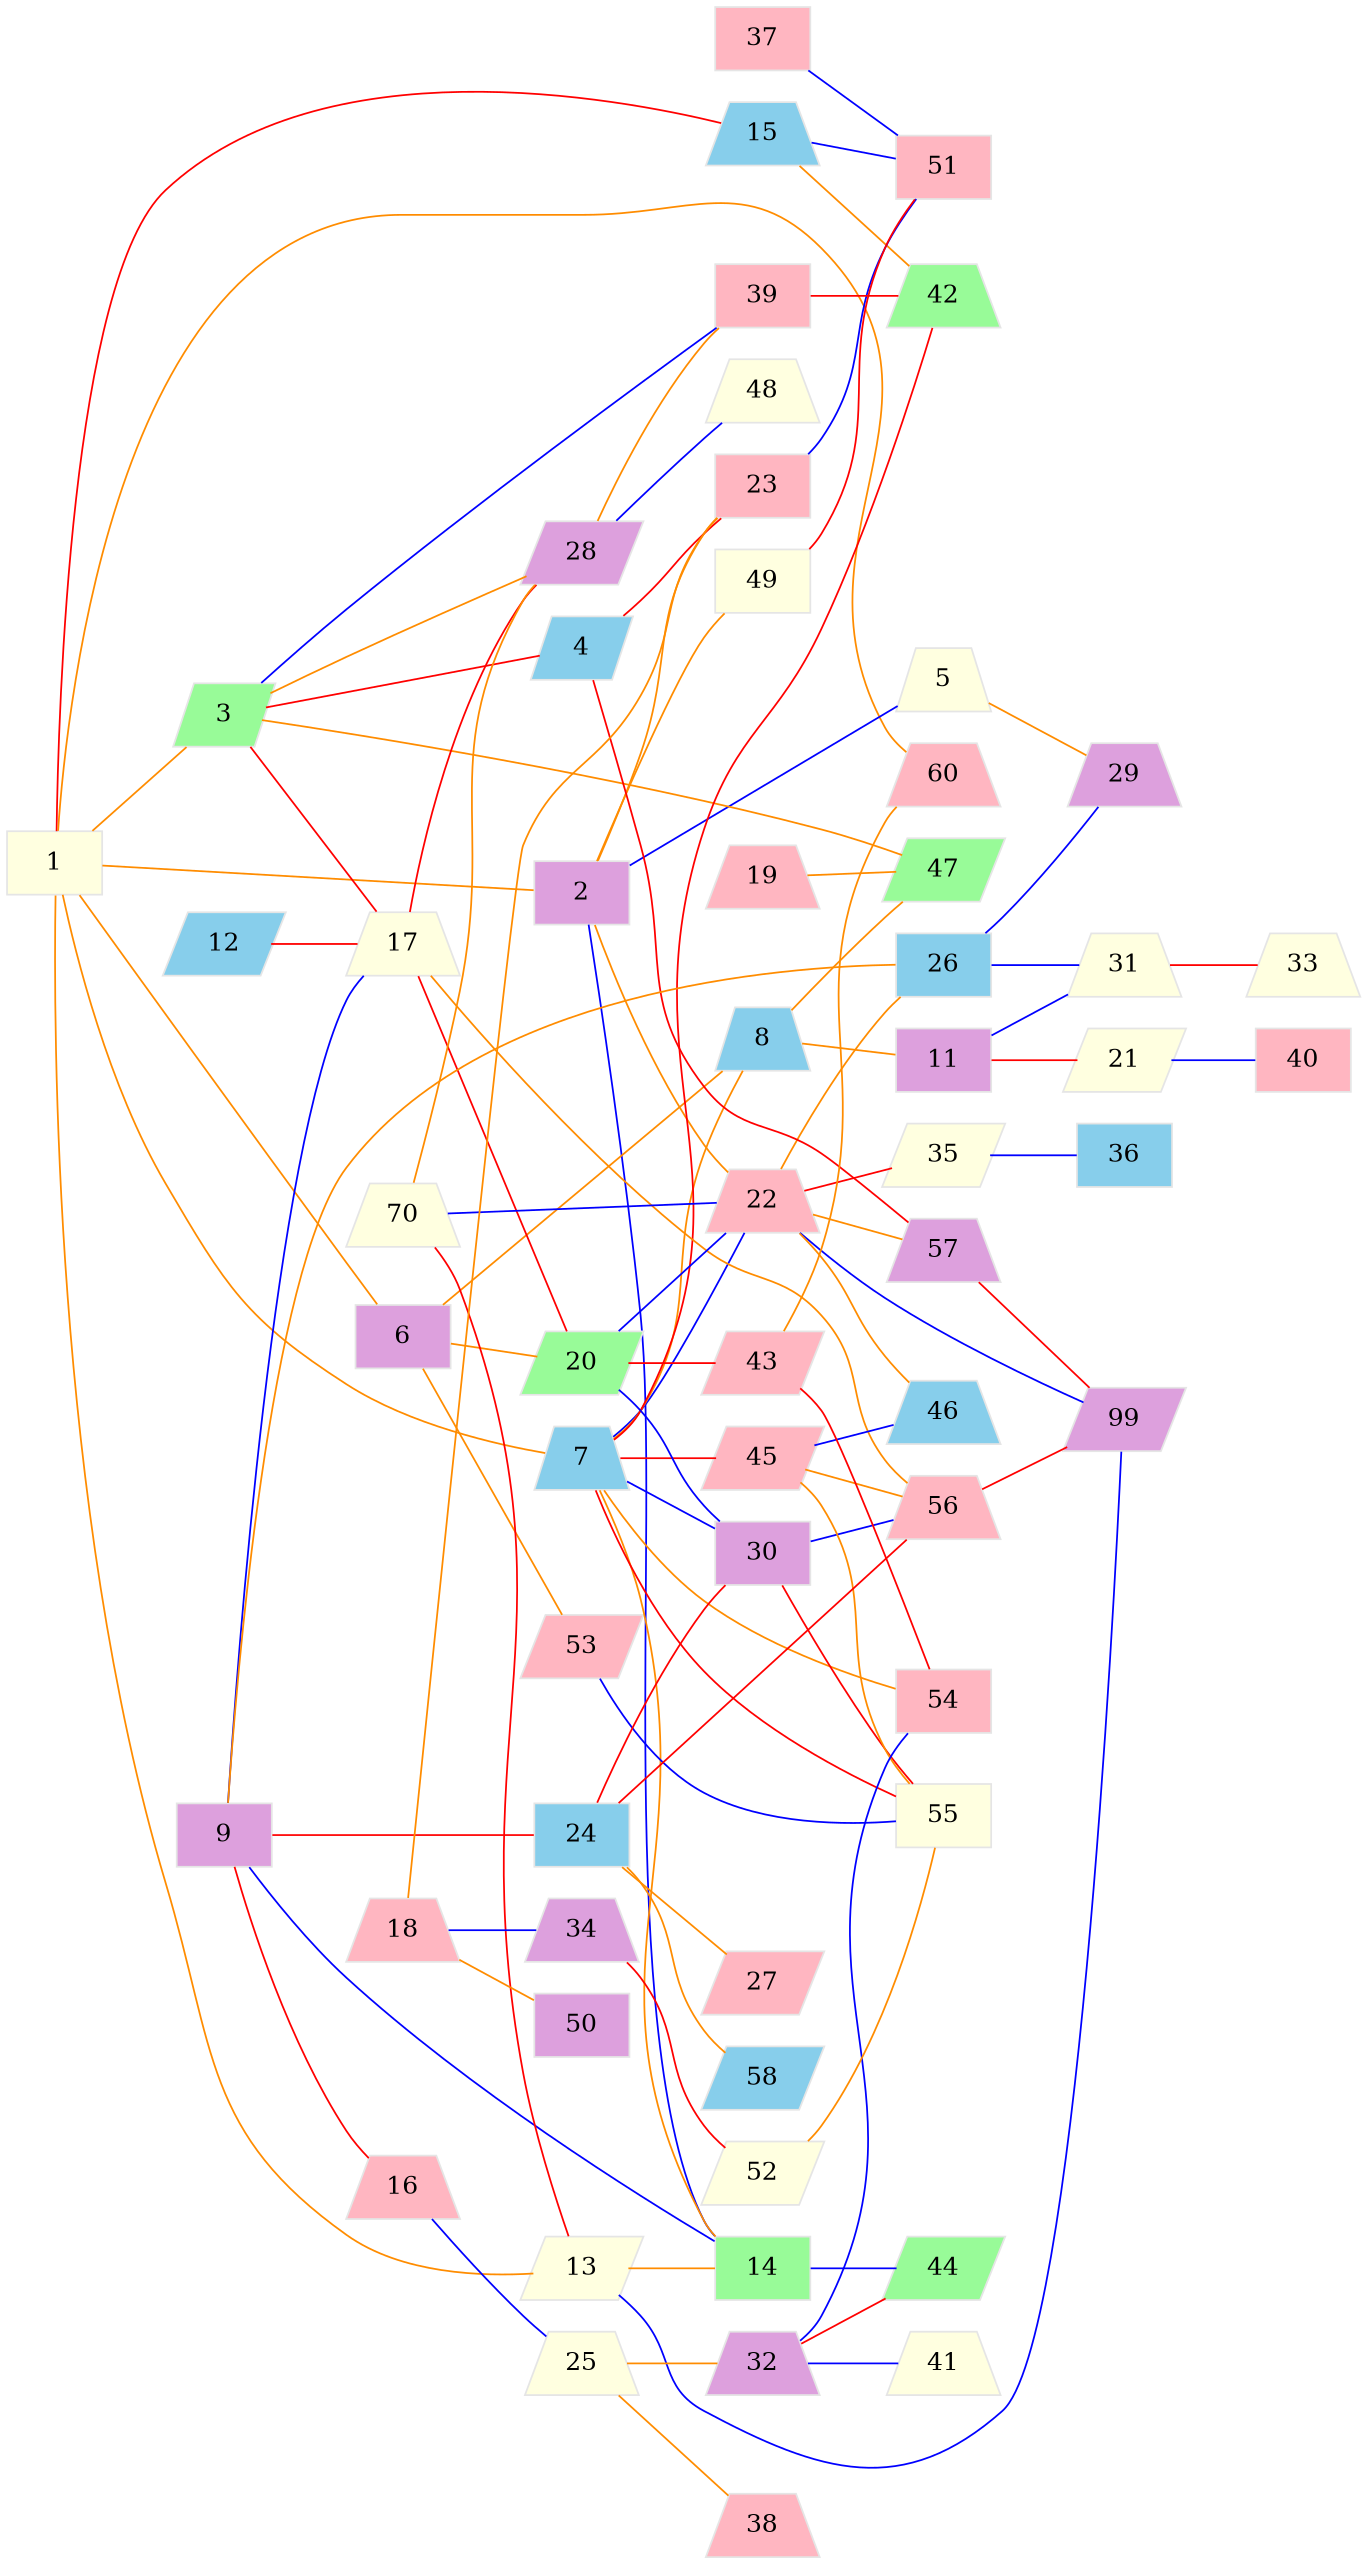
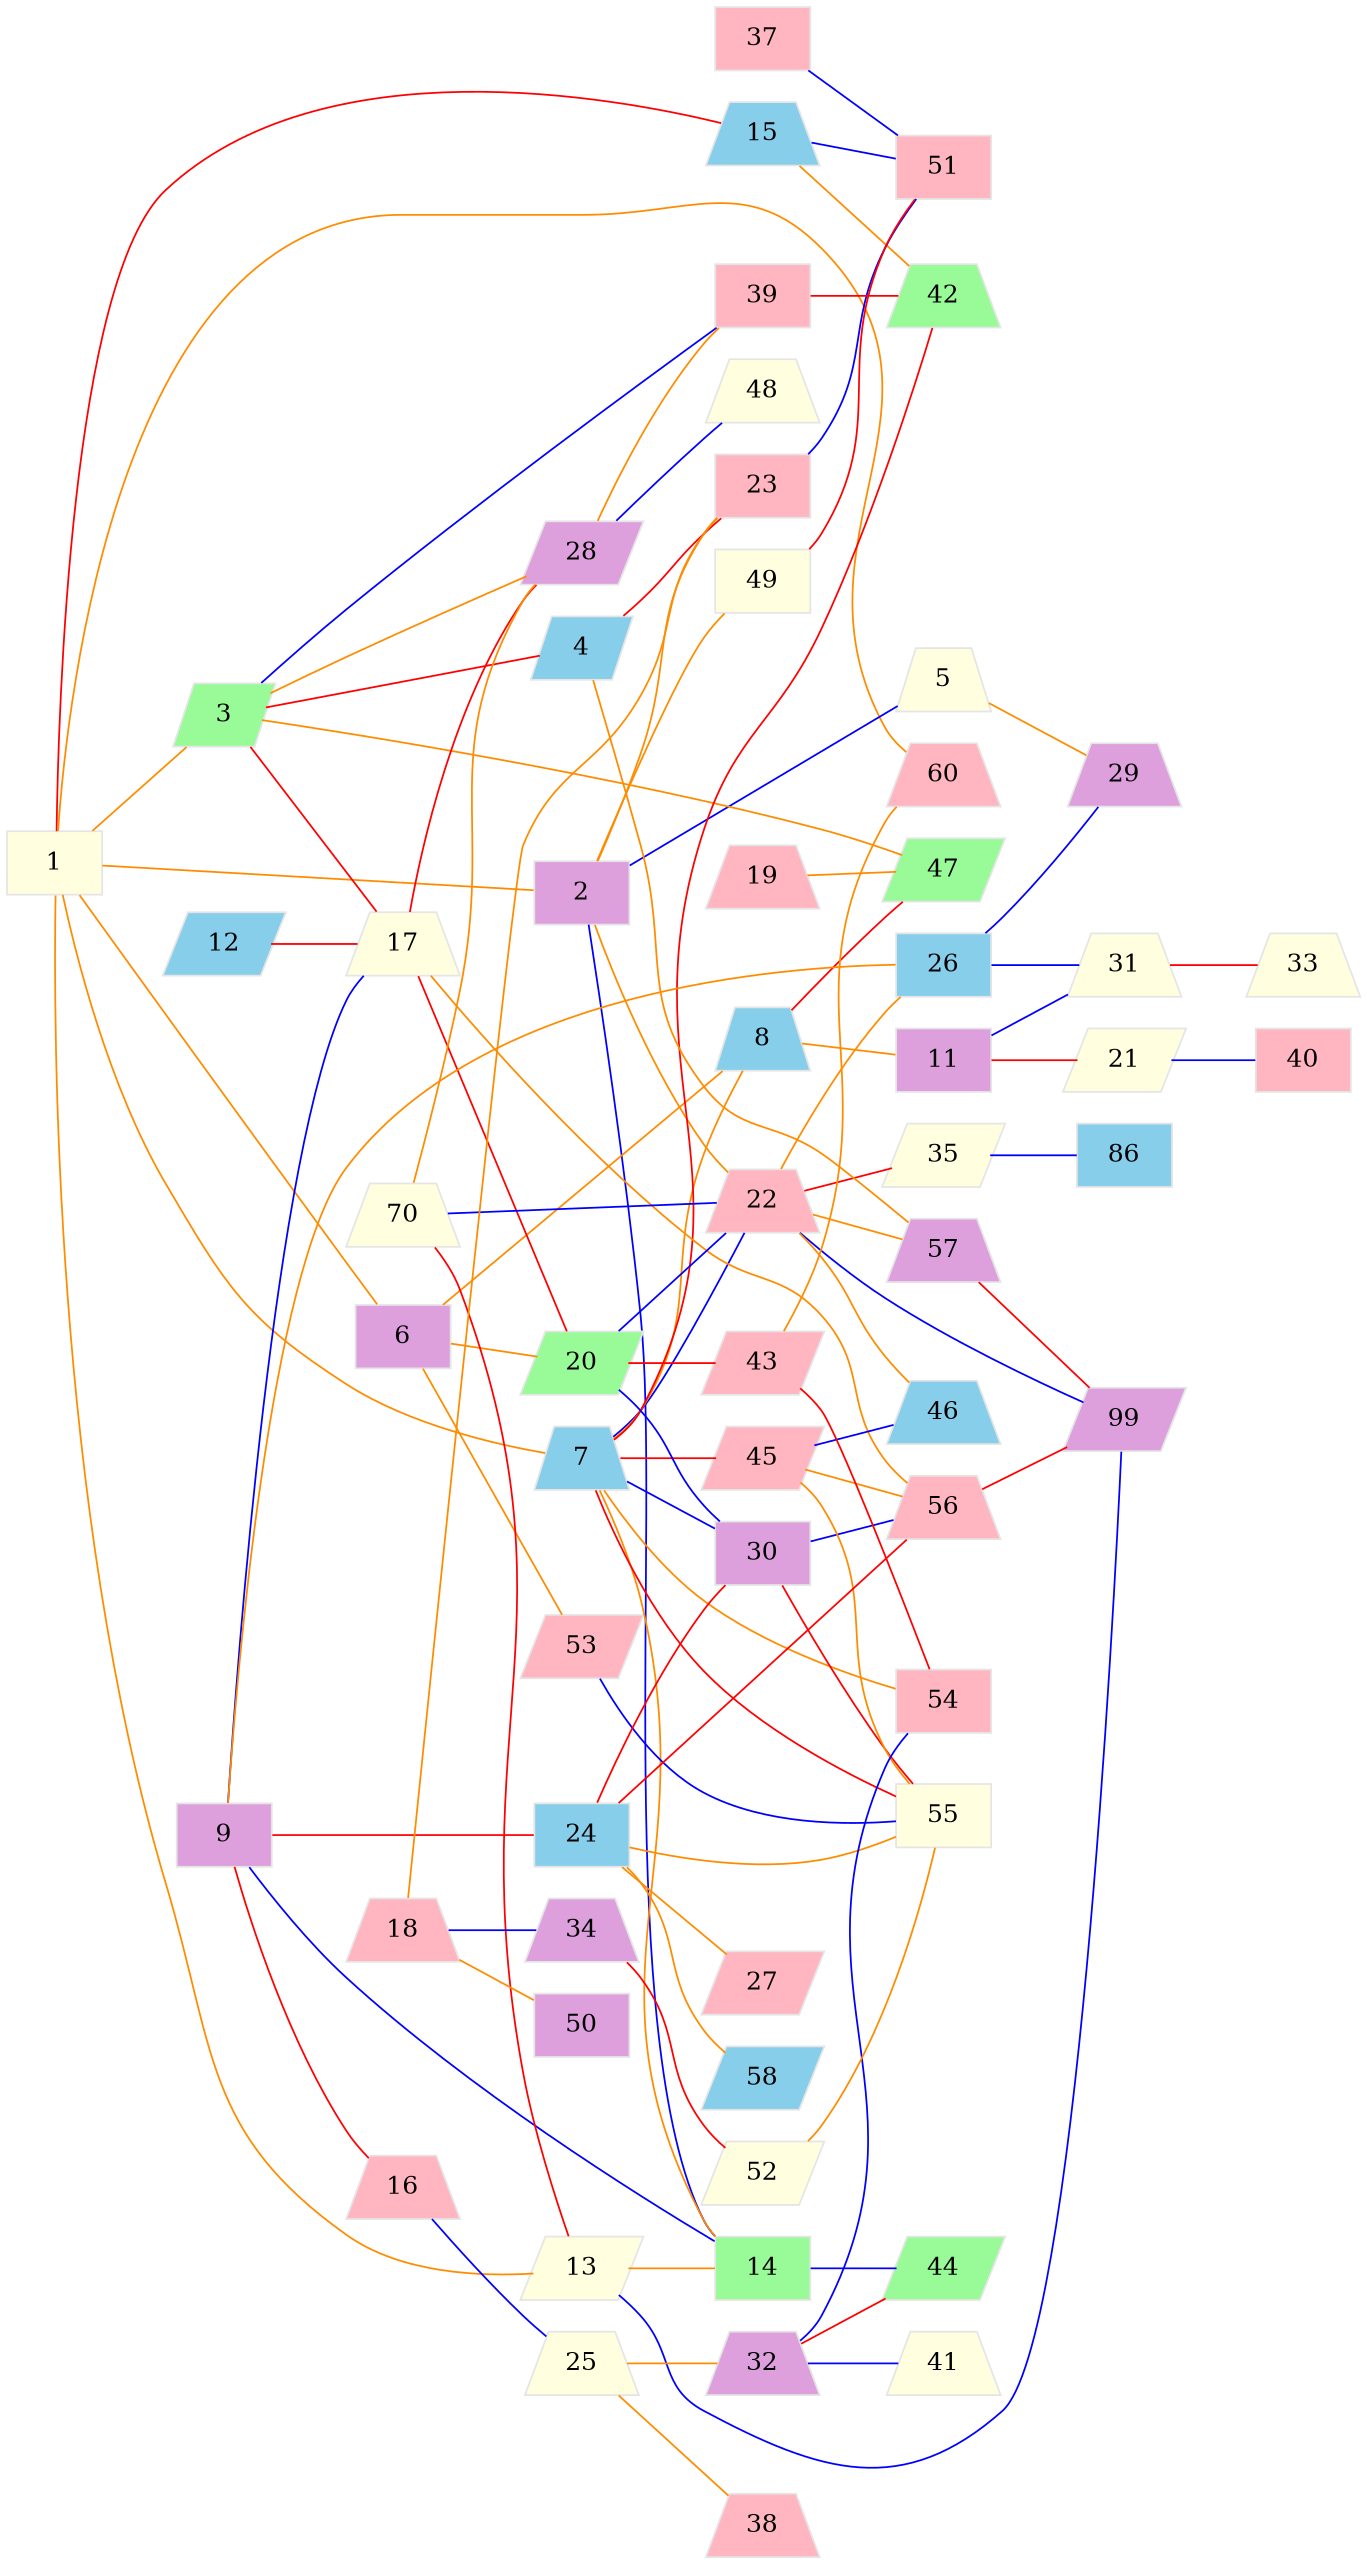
(854, 947) -> (854, 947)
(664, 1008) -> (664, 1008)
(1125, 1155) -> (1125, 1155)
none -> (764, 1864)
